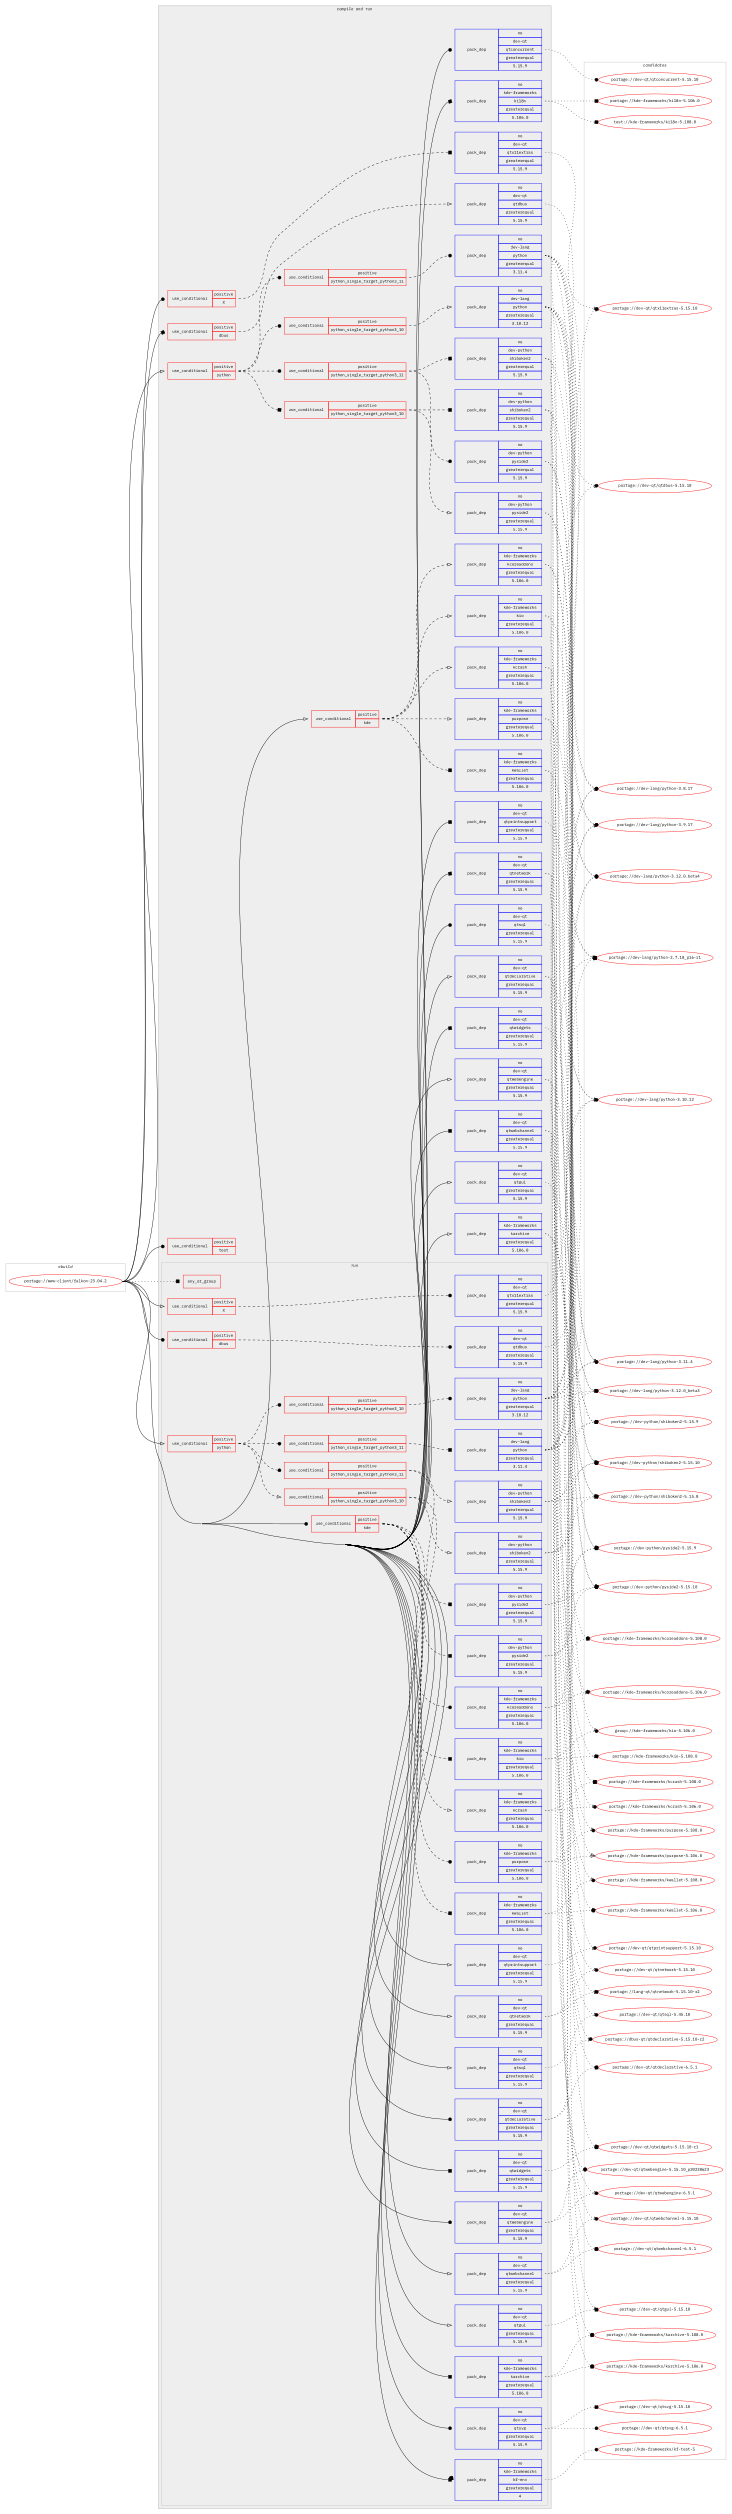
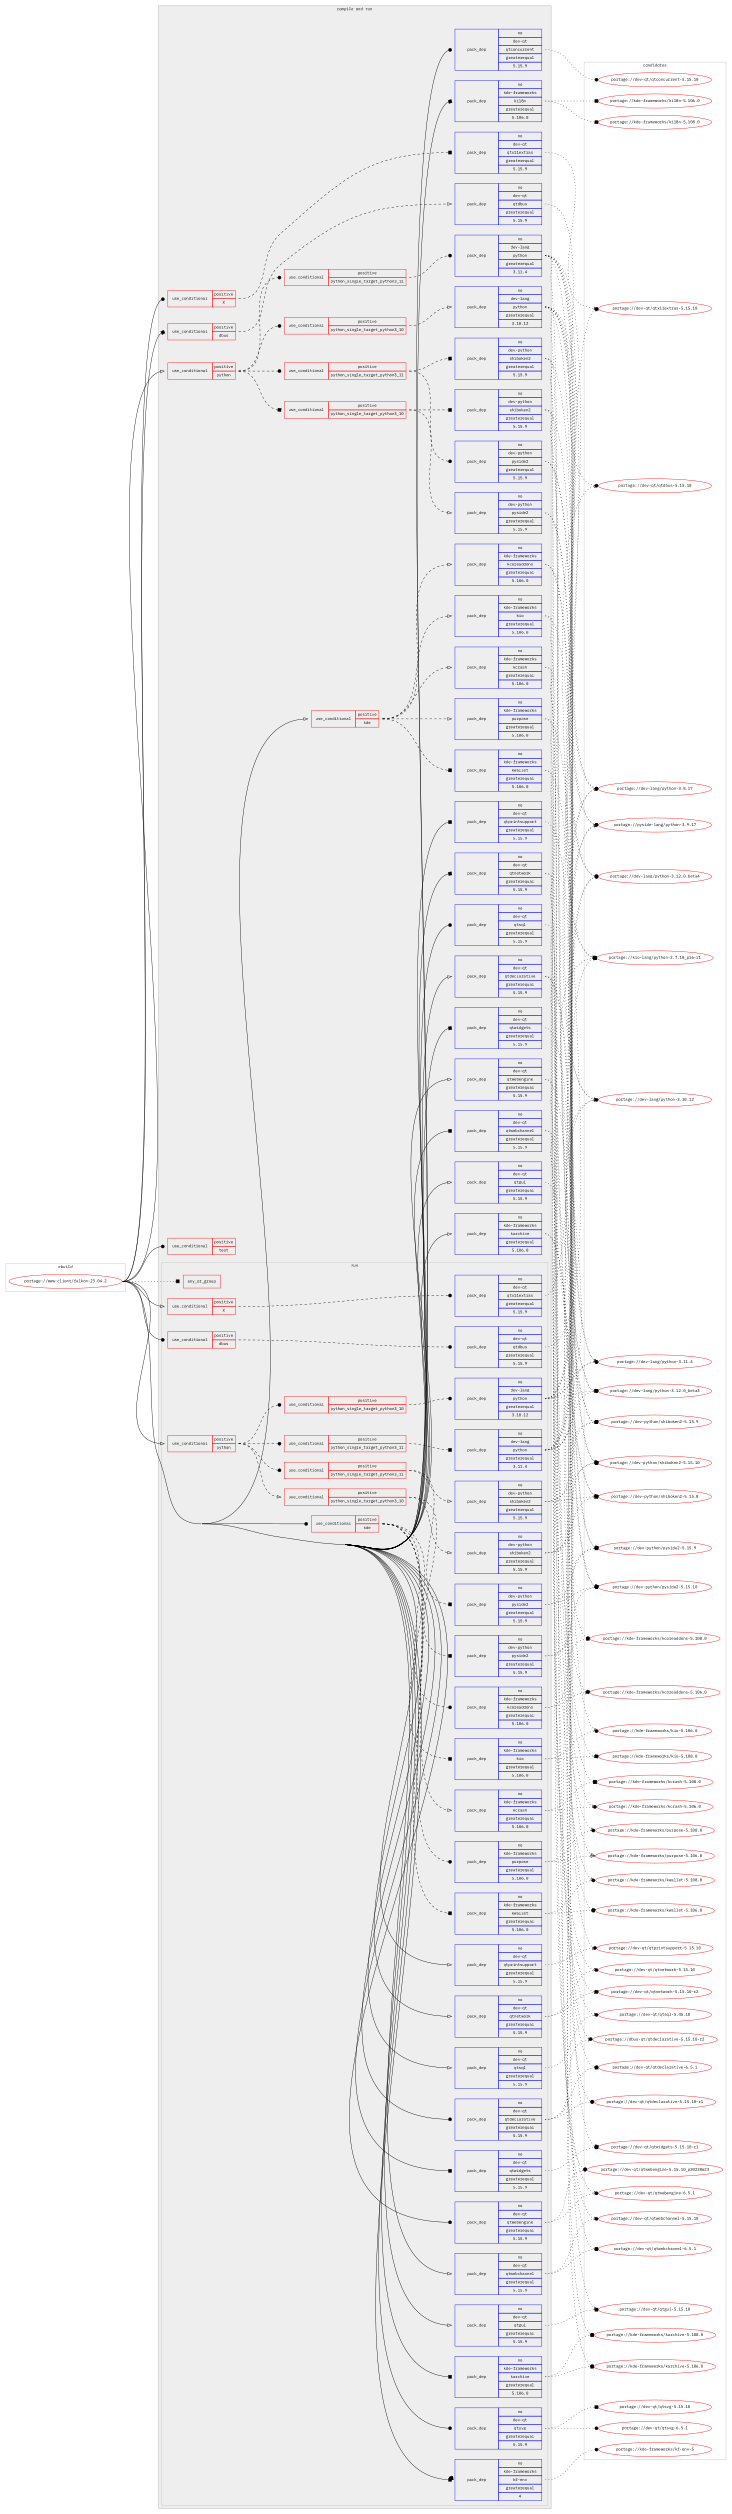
(655, 122) -> (655, 122)
(655, 825) -> (655, 825)
(655, 958) -> (655, 958)
(655, 1731) -> (655, 1731)
(655, 1992) -> (655, 1992)
none -> (655, 2102)
(655, 2450) -> (655, 2450)
